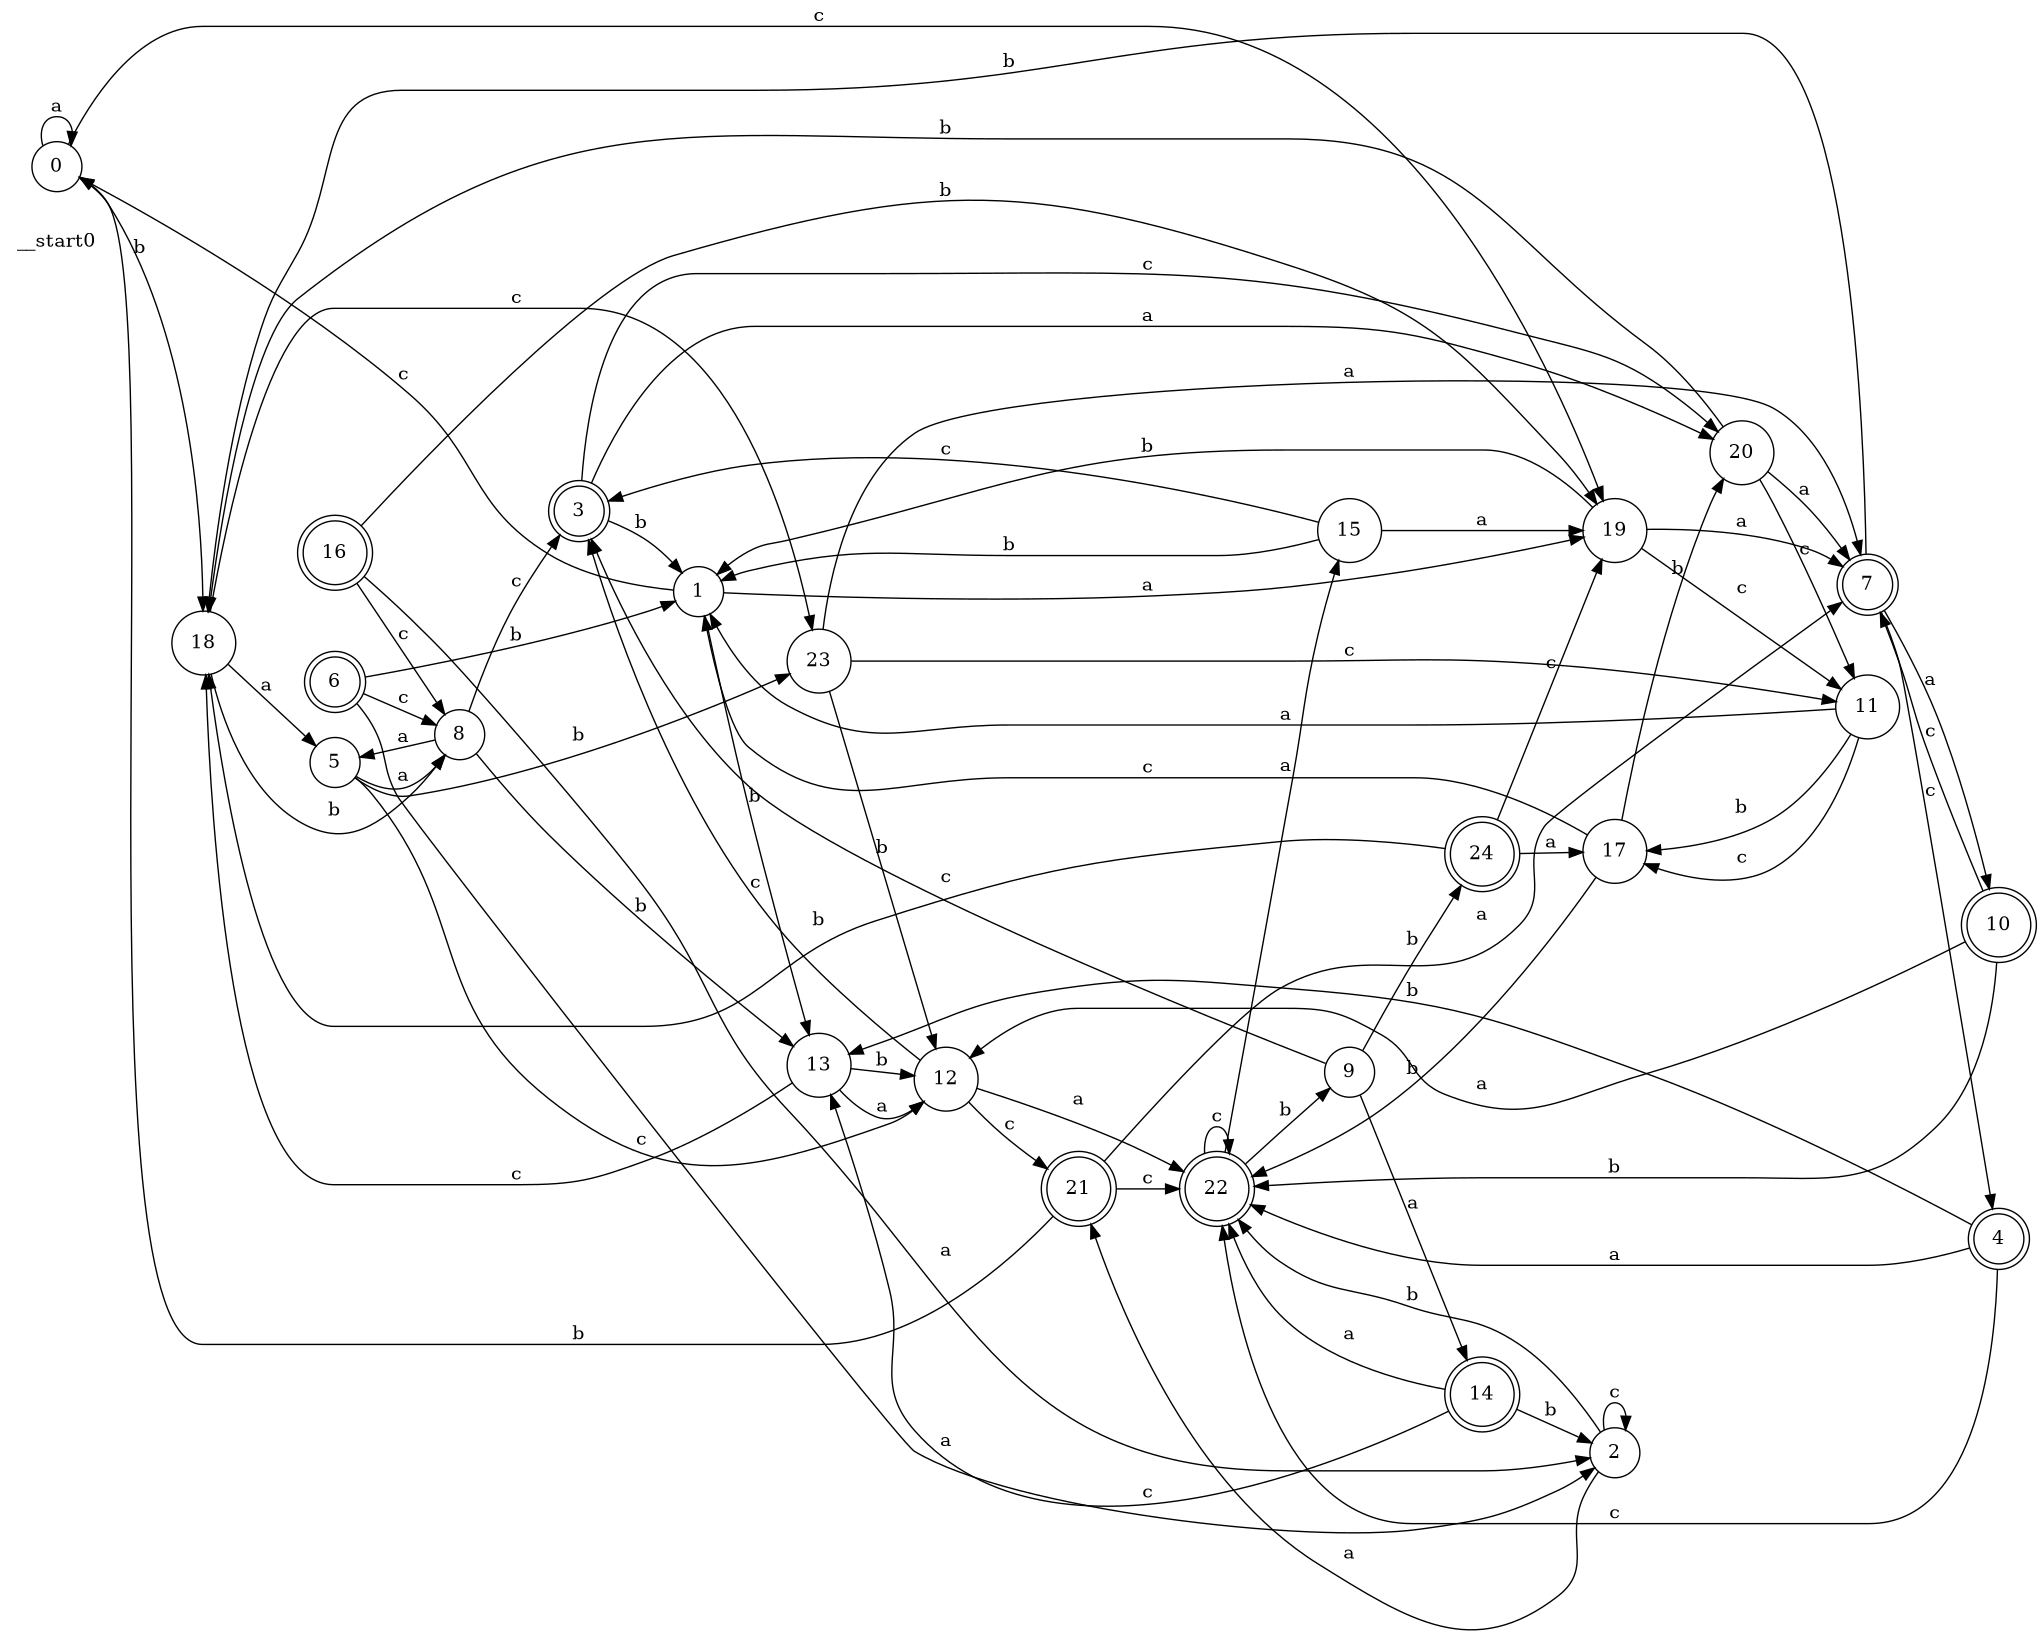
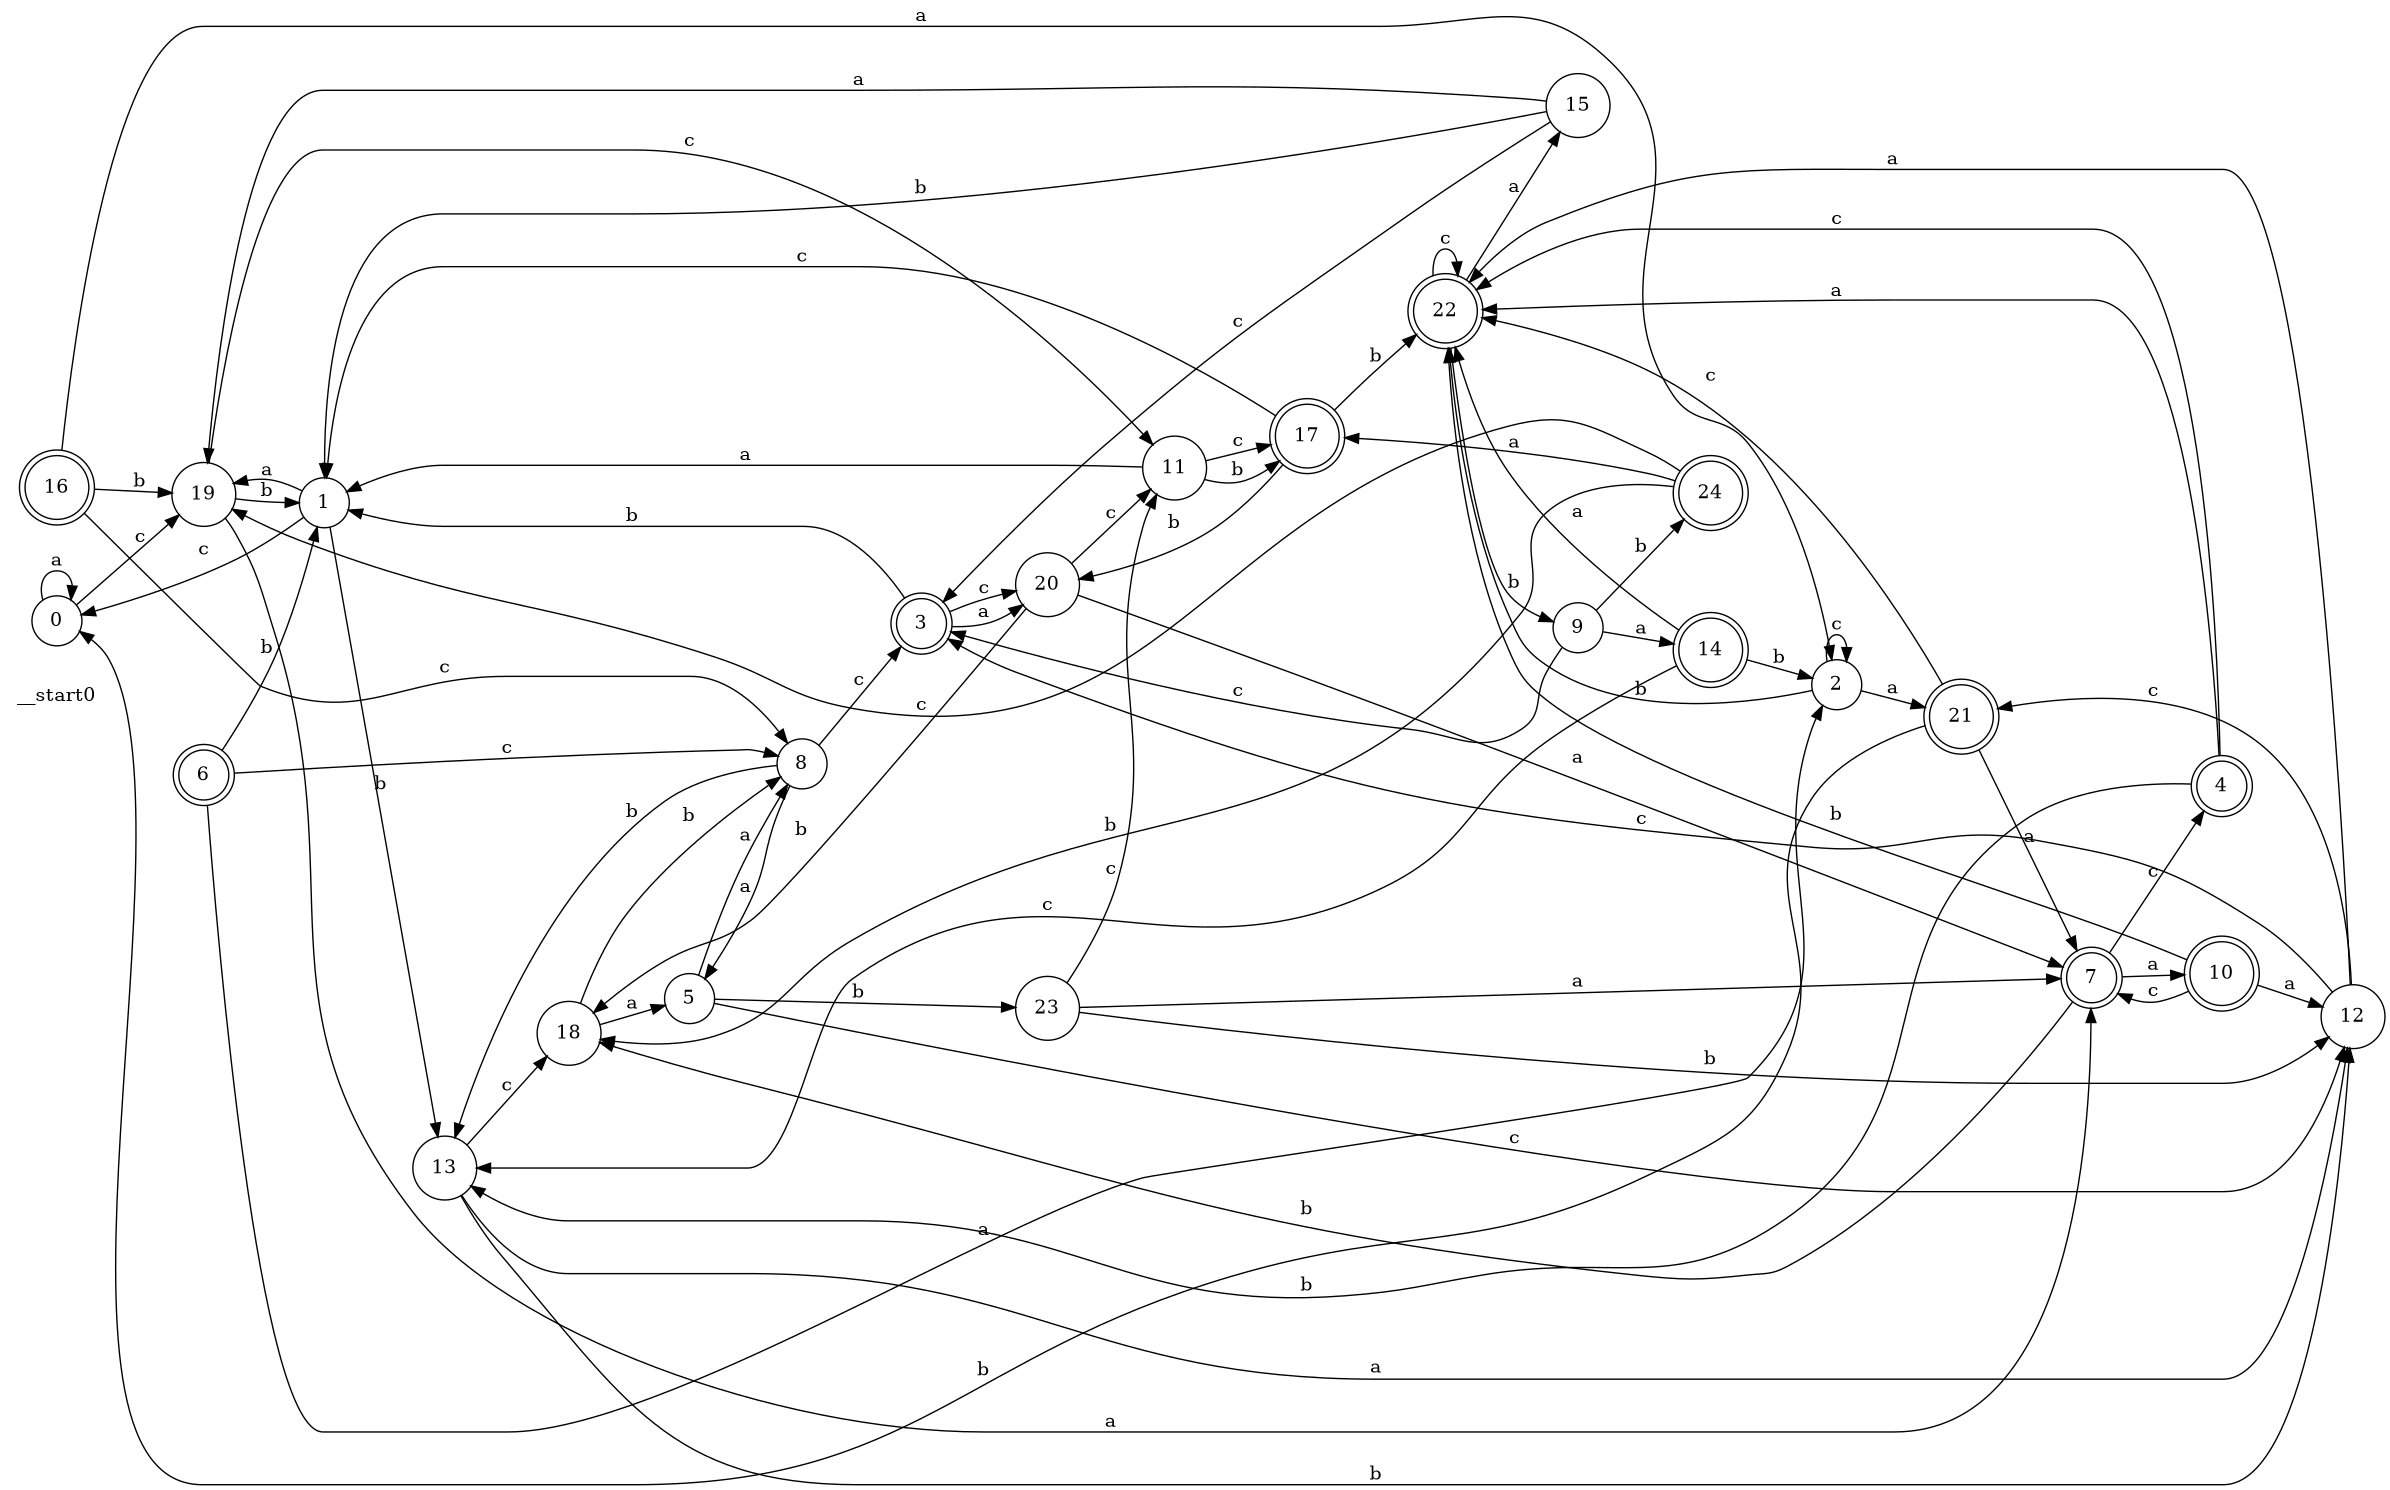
(494, 308) -> none
(176, 375) -> none
(1615, 851) -> (1307, 436)
